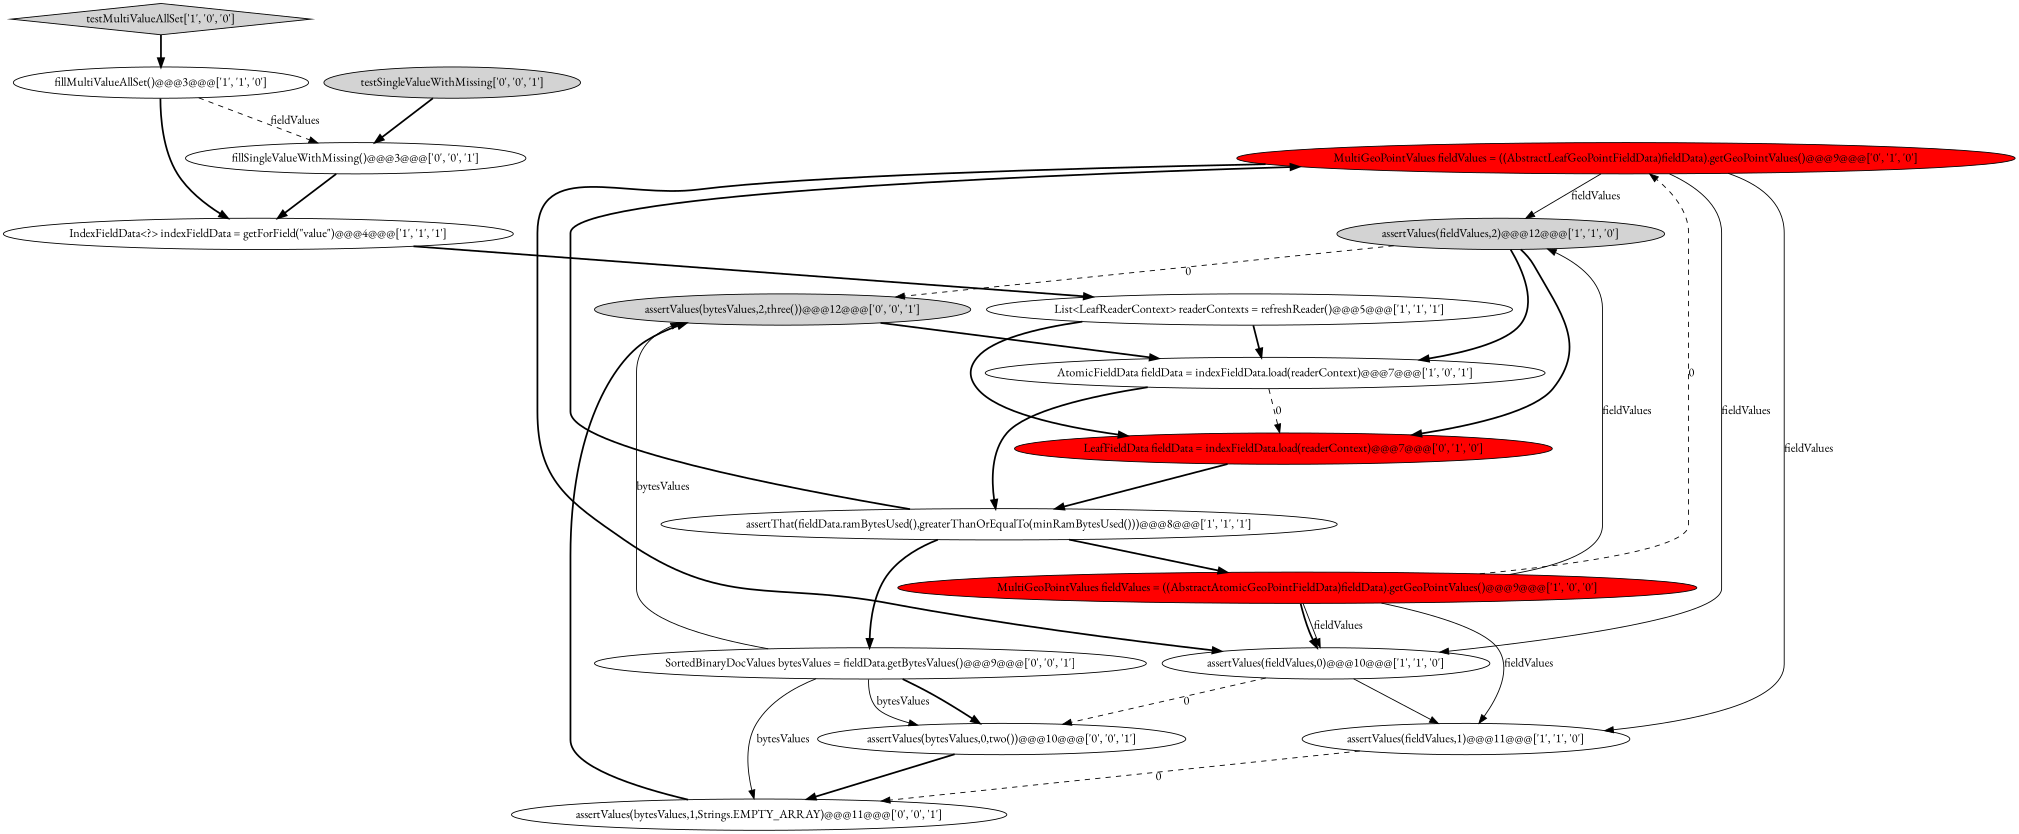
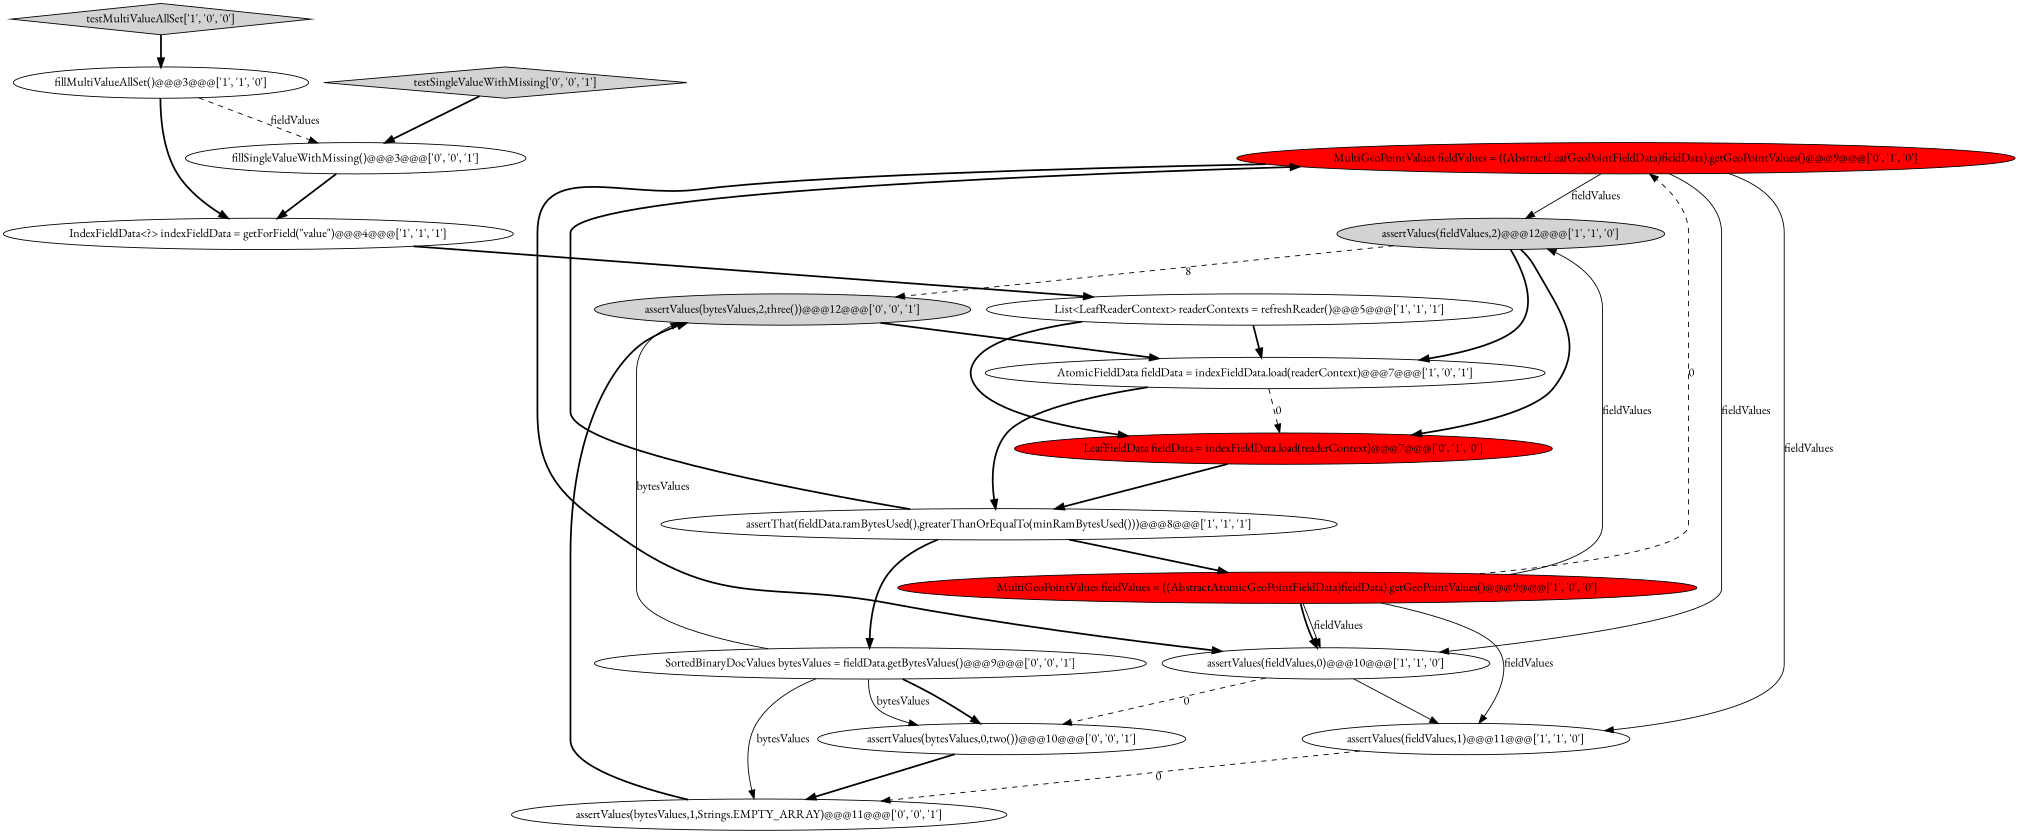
(452, 83) -> (505, 83)
(1188, 272) -> (1188, 272)
